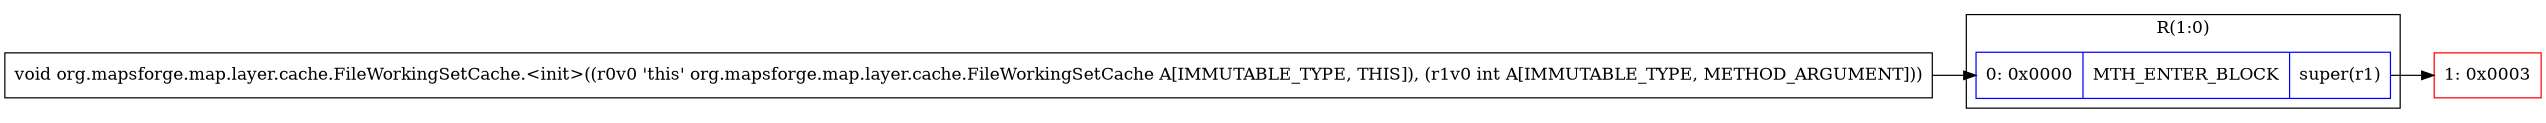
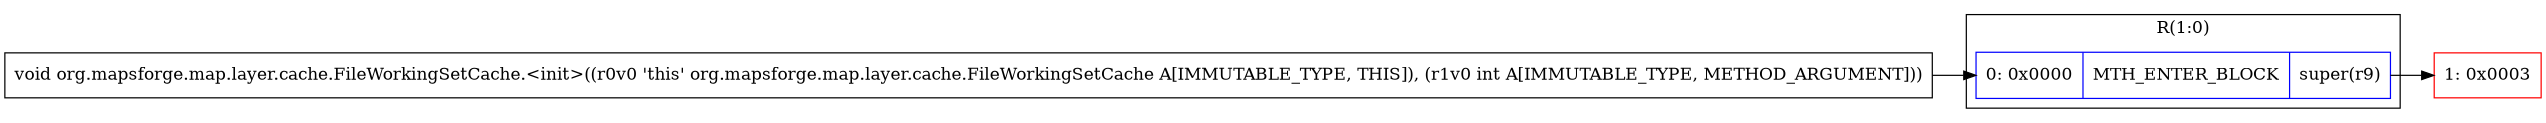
(2340, 75) -> (2340, 75)
